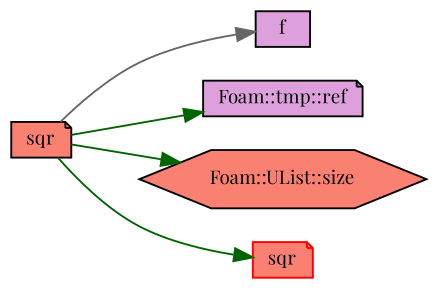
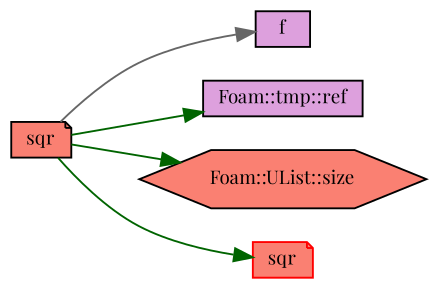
(283, 99) -> (283, 99)
